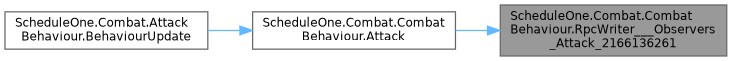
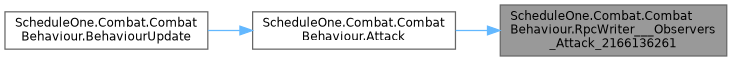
(106, 30) -> (106, 30)
